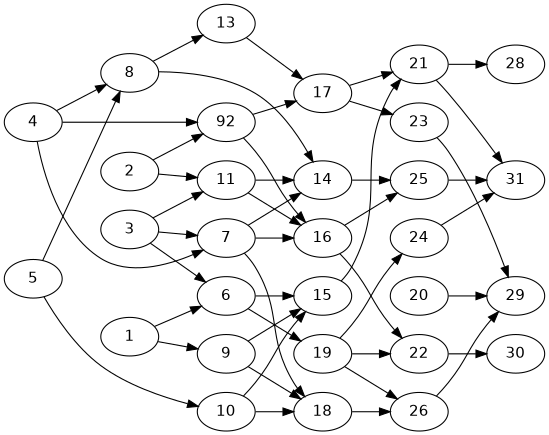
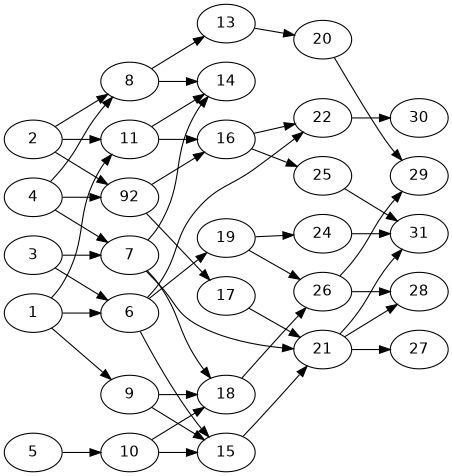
(270, 55) -> (269, 31)
(419, 122) -> none
(364, 180) -> none
(79, 181) -> (77, 113)
(173, 207) -> (80, 235)
(269, 238) -> (204, 328)
none -> (363, 292)
none -> (419, 350)
(366, 354) -> (203, 203)
